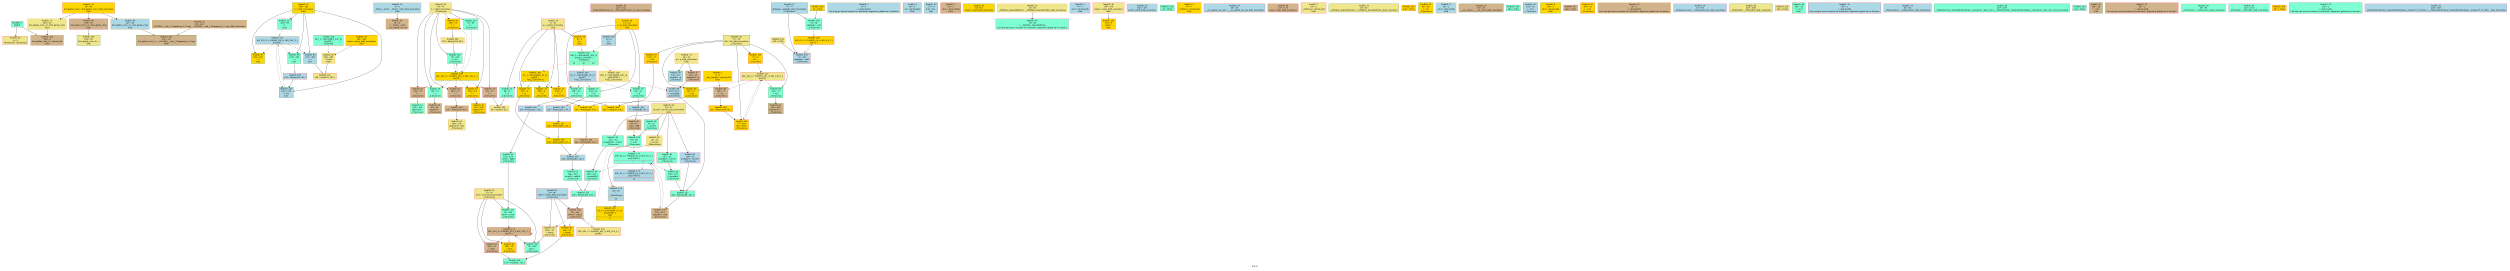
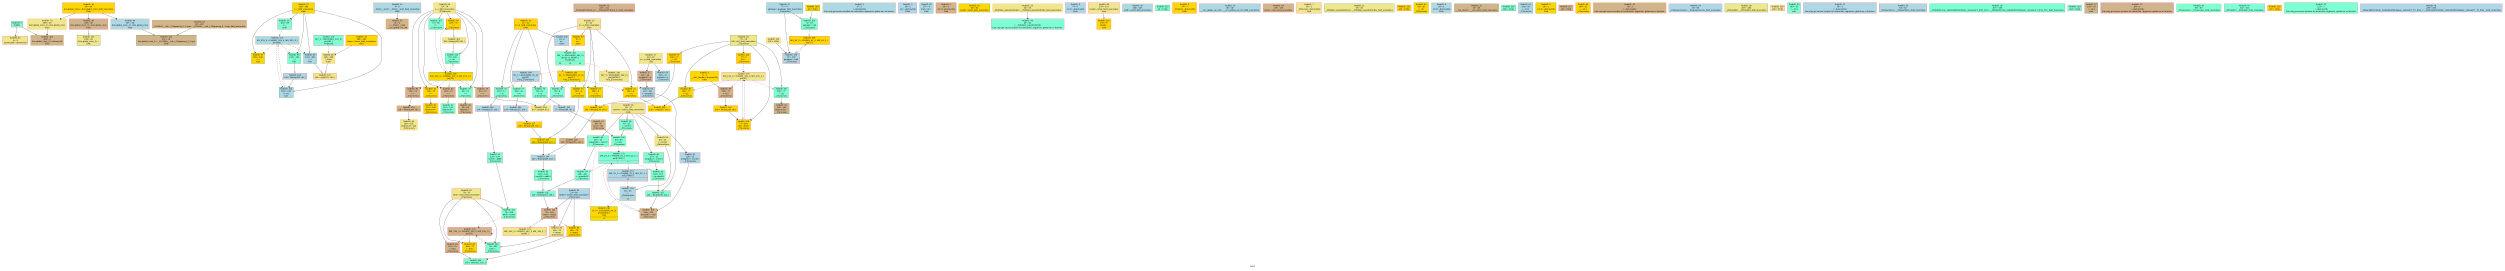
(686, 177) -> (679, 191)
